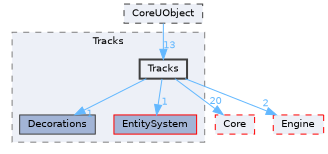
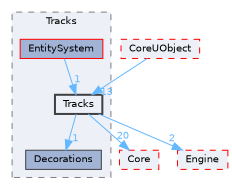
(163, 14) -> (160, 49)
(160, 92) -> (69, 72)
